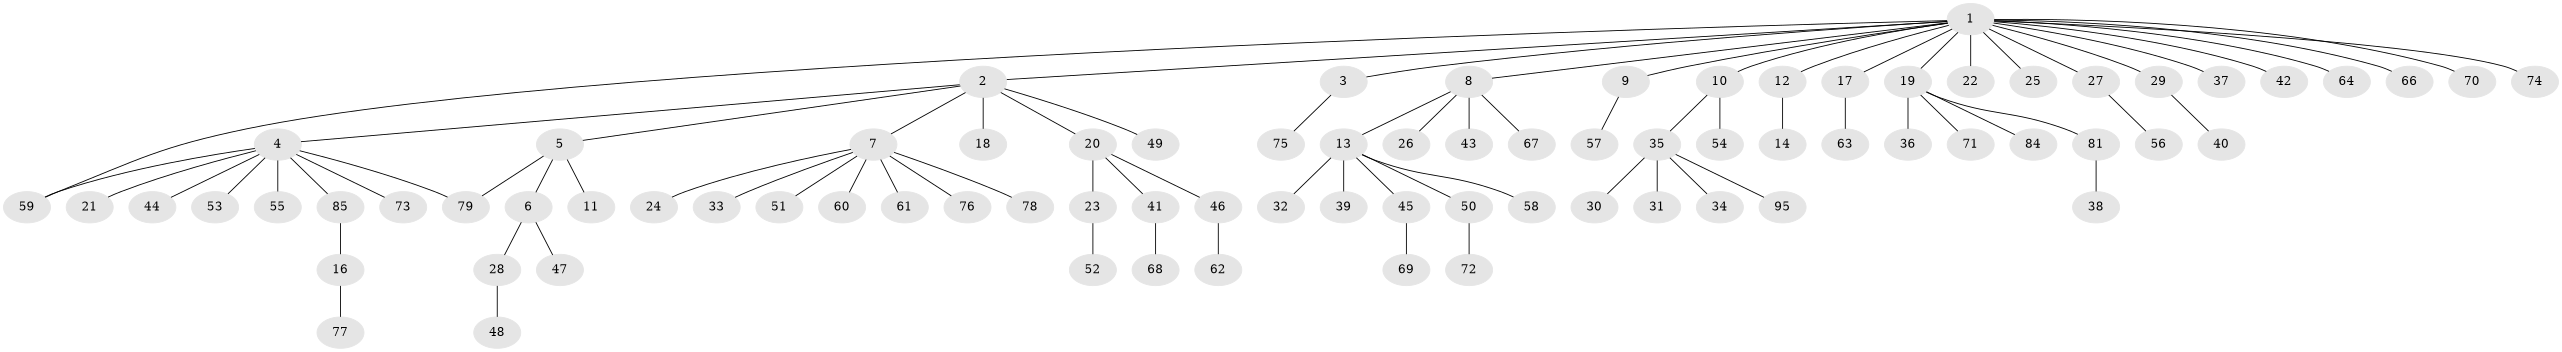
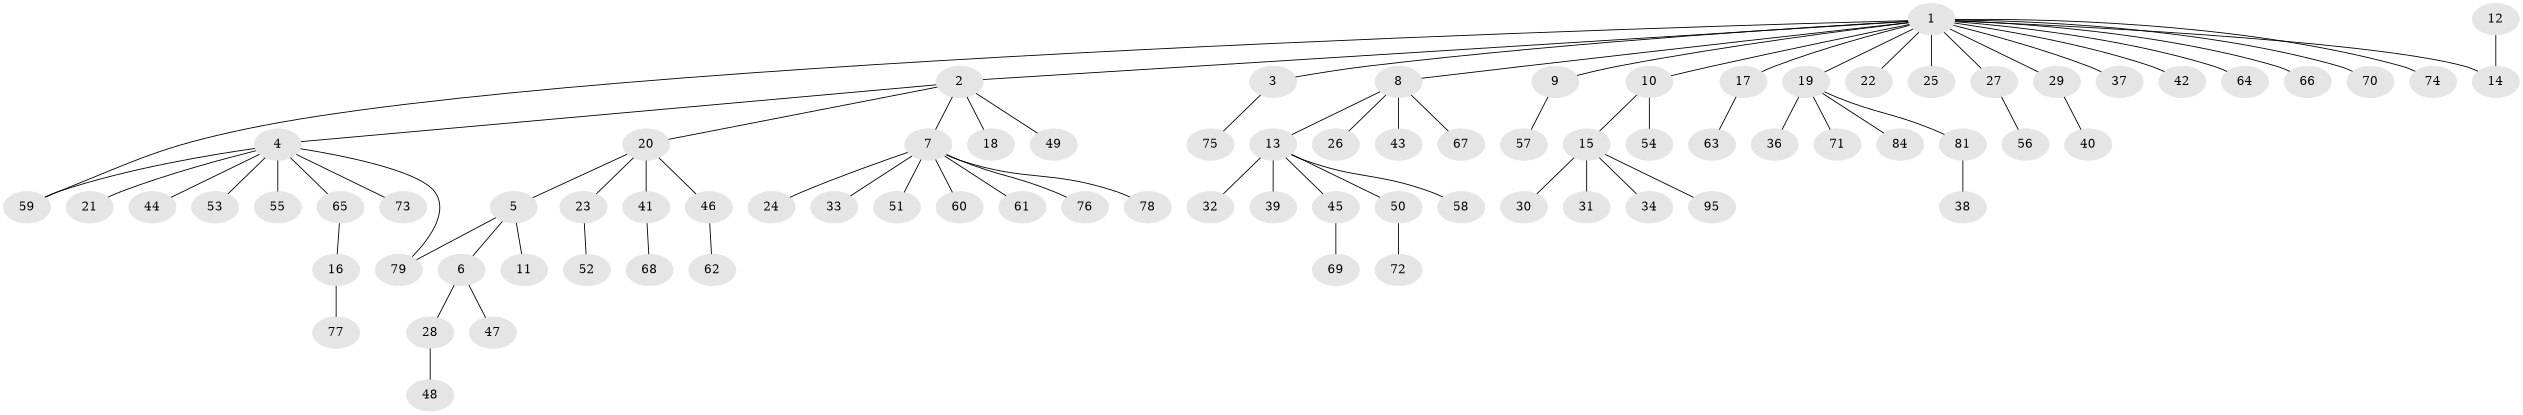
(1874, 46) -> (2349, 48)
(772, 113) -> (580, 176)
(1657, 145) -> (1587, 145)
(340, 207) -> (340, 207)
